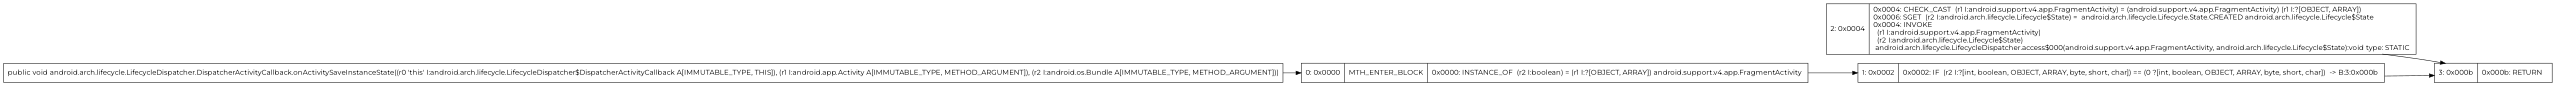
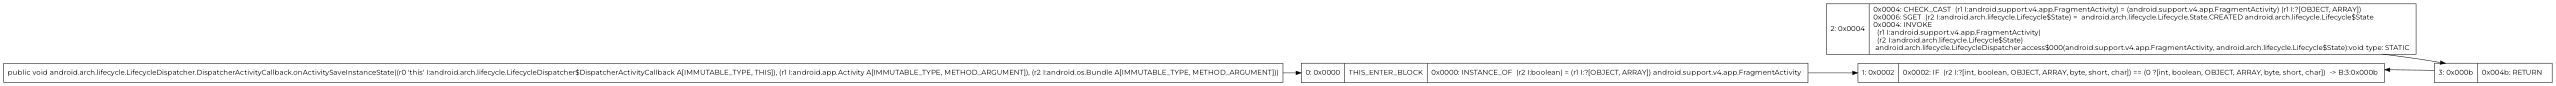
(1386, 73) -> (1386, 73)
(2515, 73) -> (2515, 73)
(2407, 76) -> (2412, 70)
